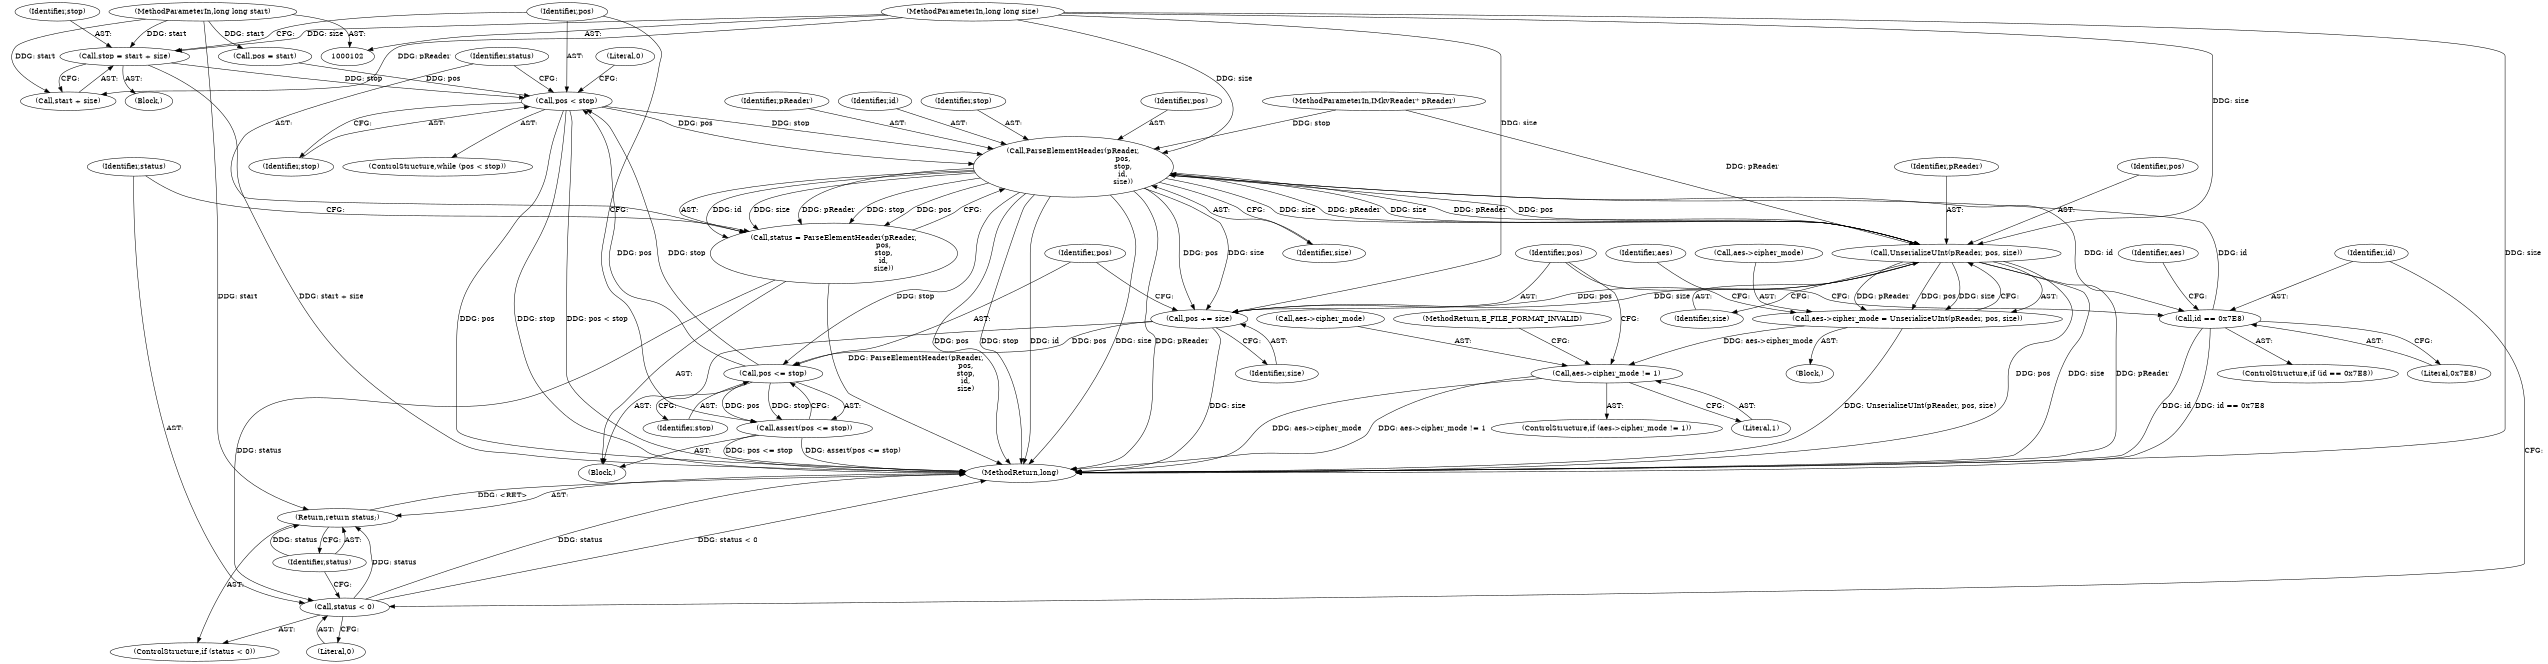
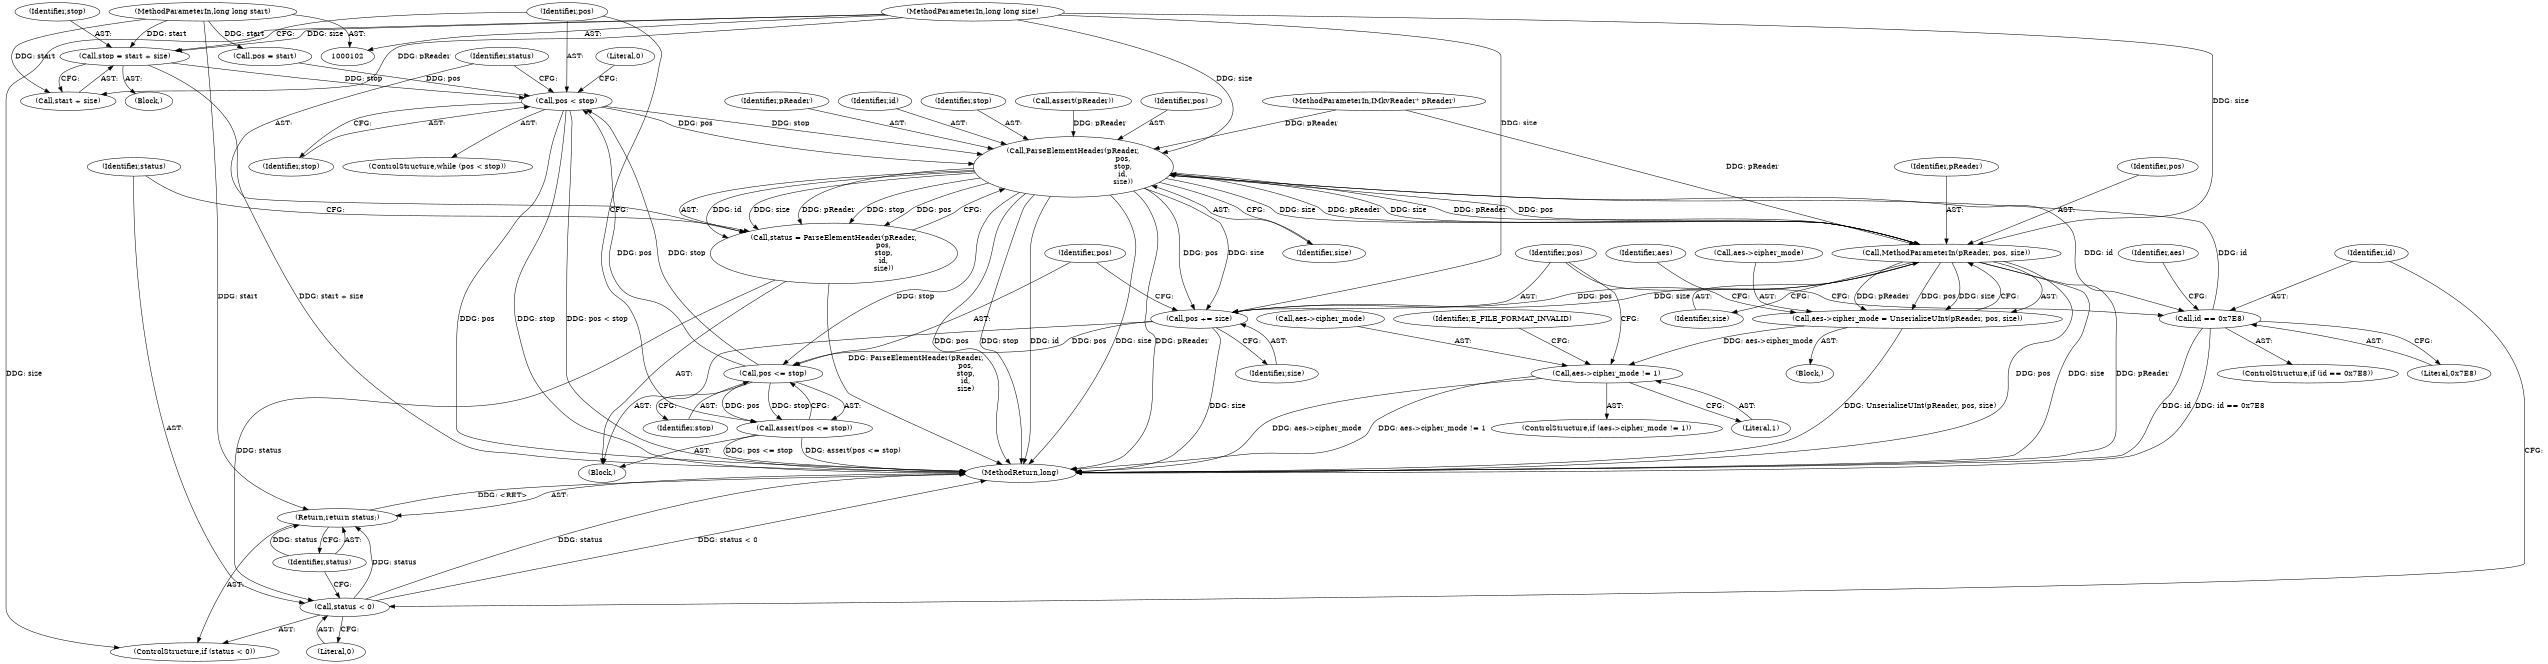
none -> (1073, 101)
(1312, 124) -> (1312, 124)
(2505, 234) -> (119, 39)
(1947, 253) -> (1947, 253)
(1503, 319) -> (1503, 319)
